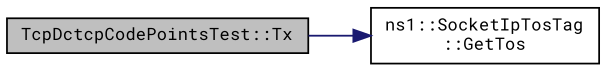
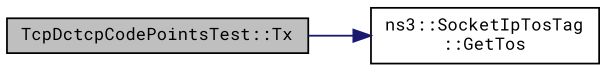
(485, 36) -> (485, 36)
